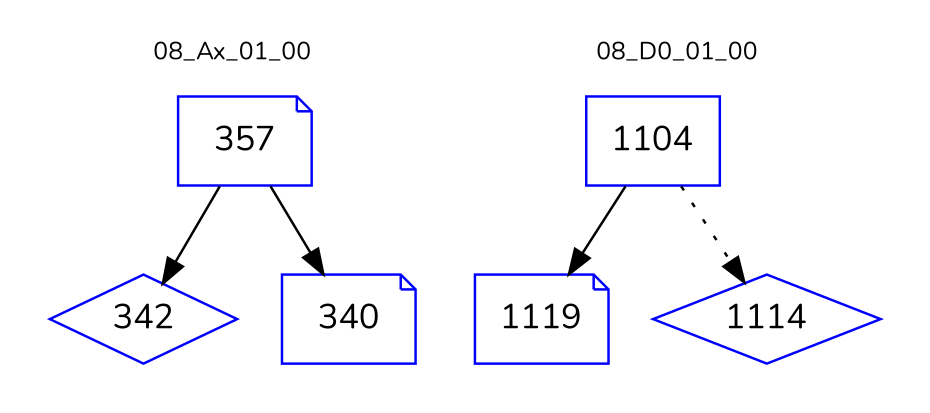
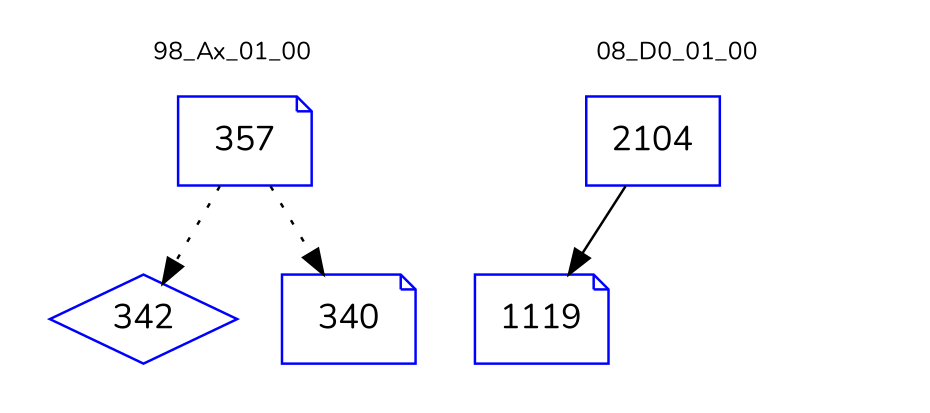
(233, 53) -> (233, 53)
(653, 141) -> (653, 141)
(291, 220) -> (291, 220)
(198, 224) -> (198, 224)
(767, 319) -> none
